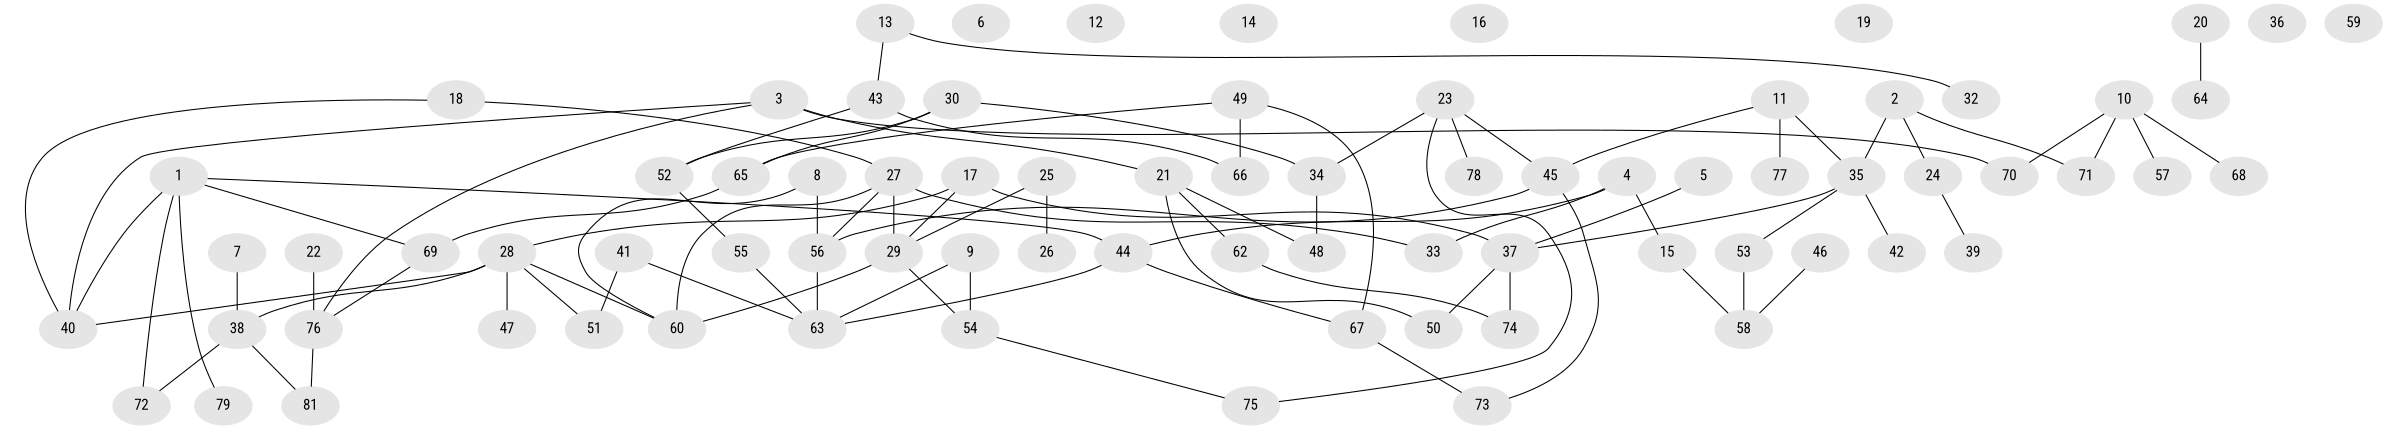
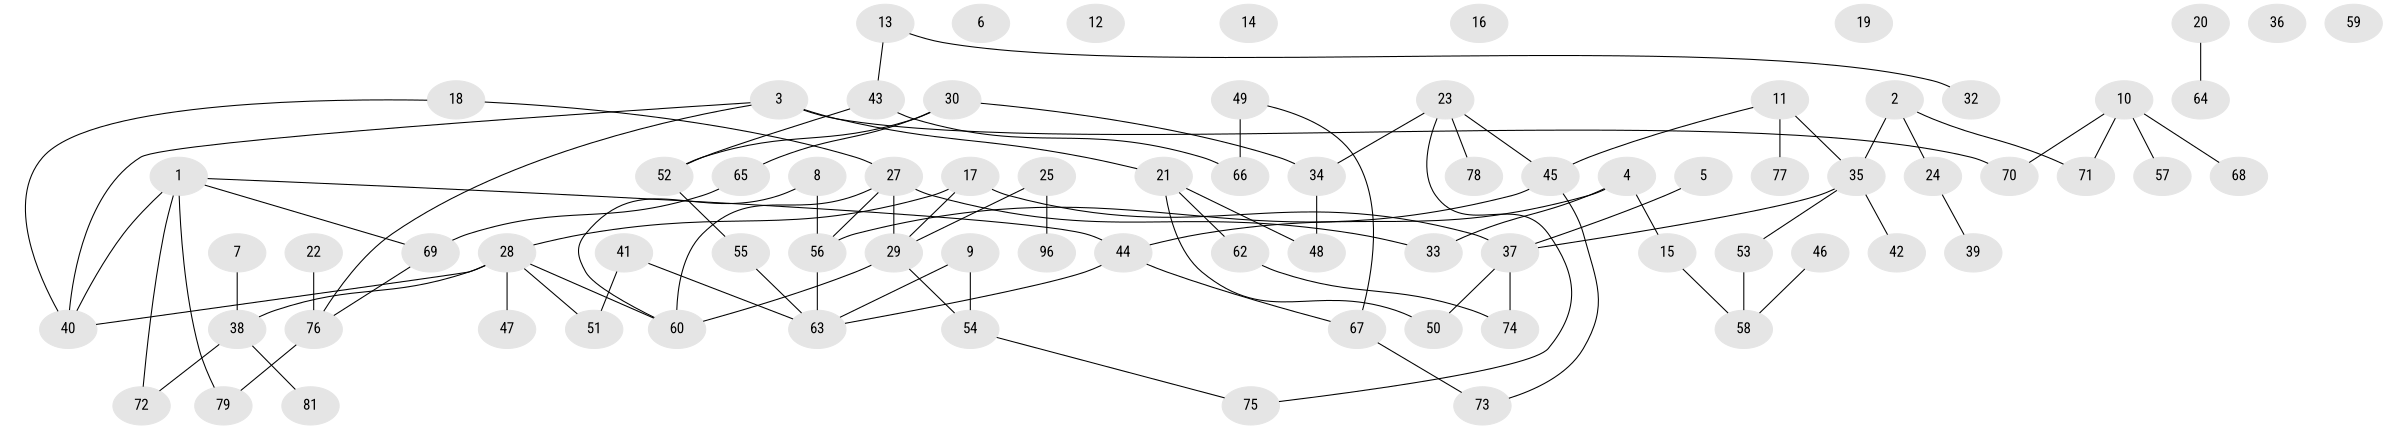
(986, 125) -> none
(1047, 253) -> (1047, 253)
(312, 368) -> (266, 370)
